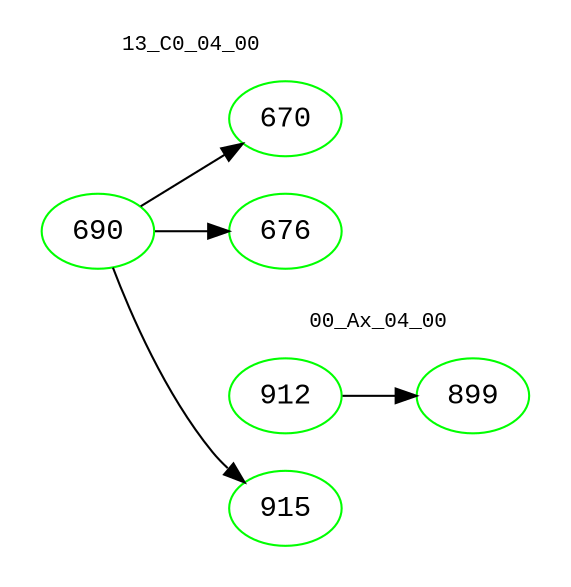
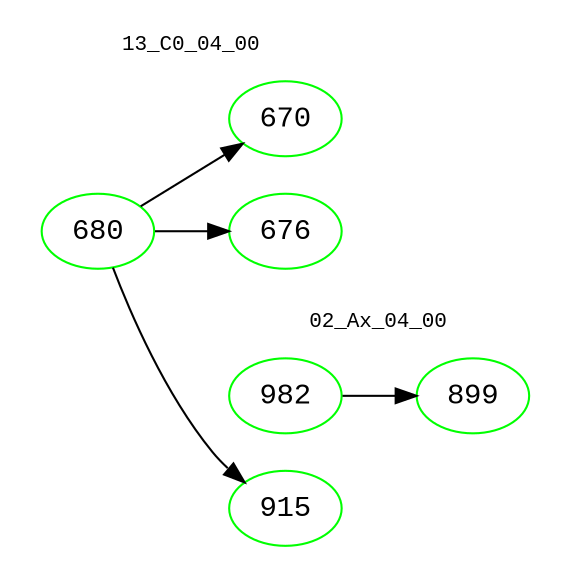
(98, 231) -> (98, 231)
(379, 322) -> (379, 322)
(285, 396) -> (285, 396)
